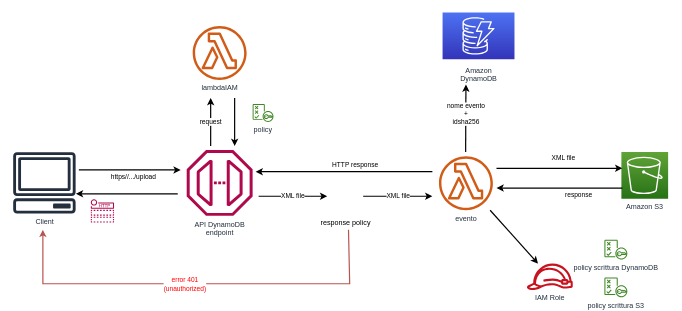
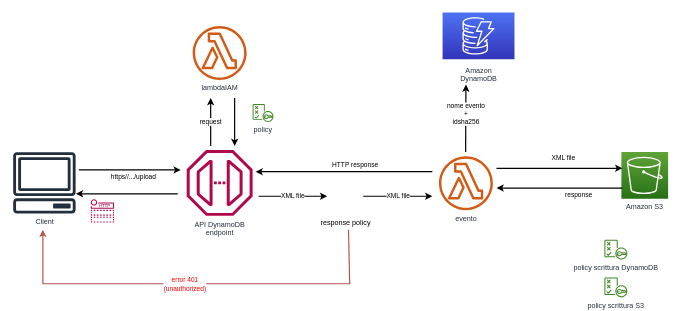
(512, 235) -> none
(550, 277) -> none
